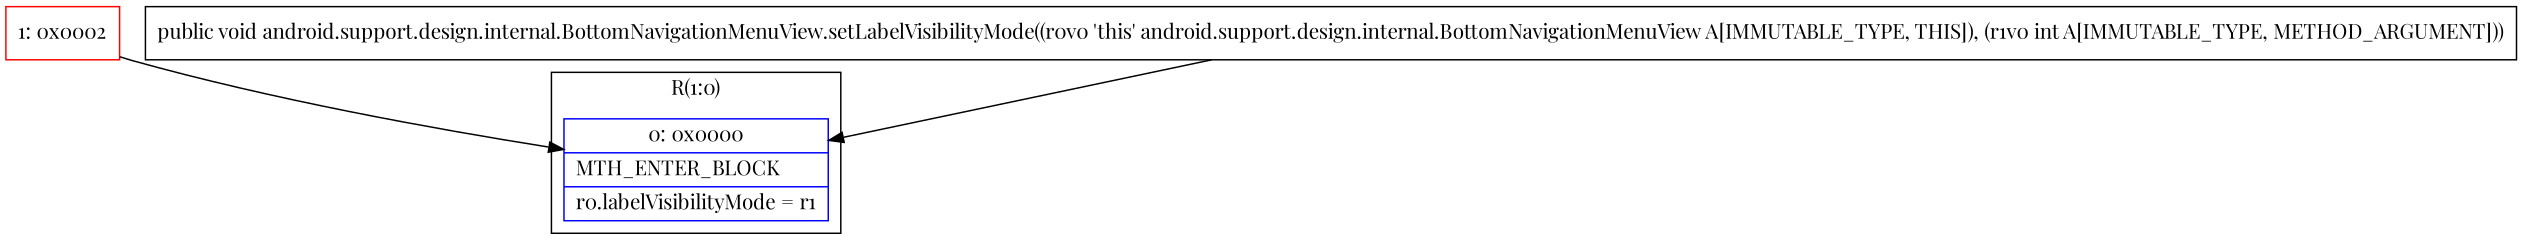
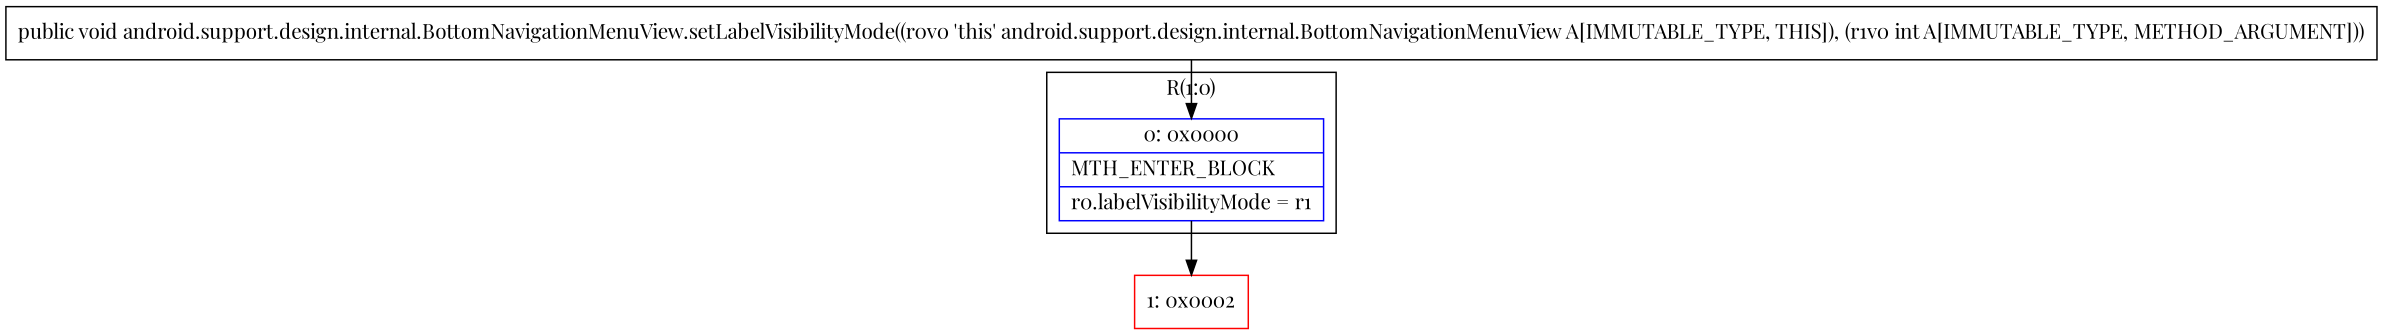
(333, 108) -> (1191, 242)
